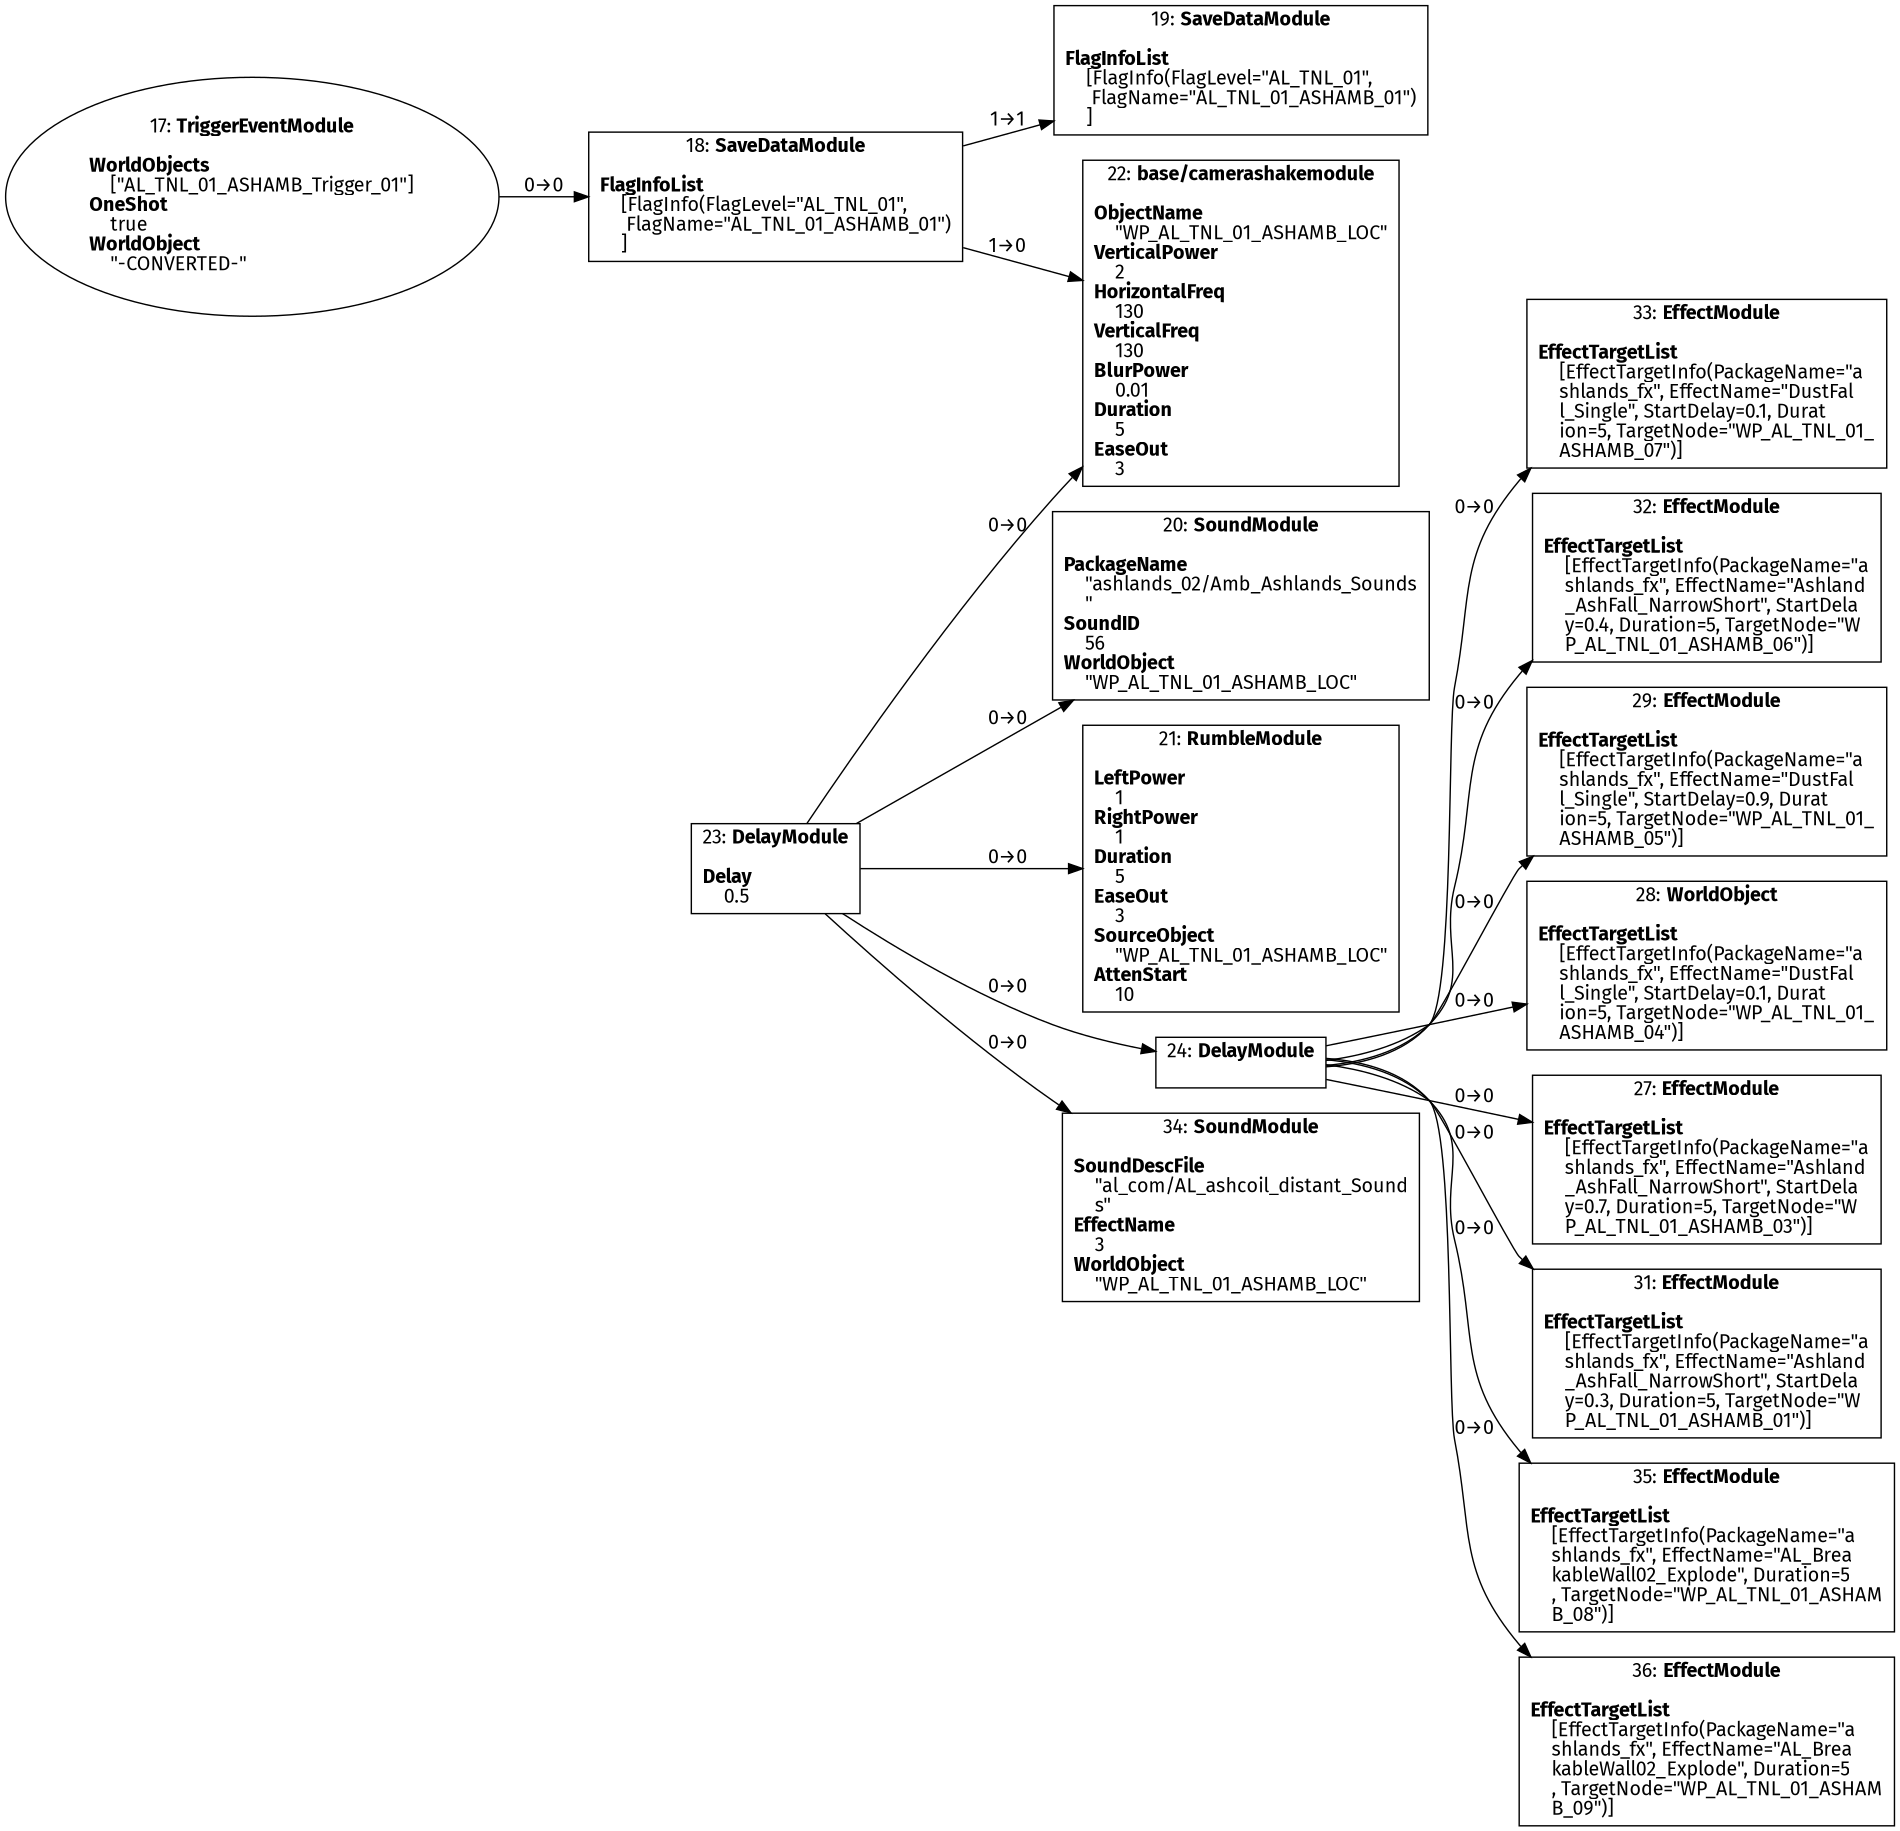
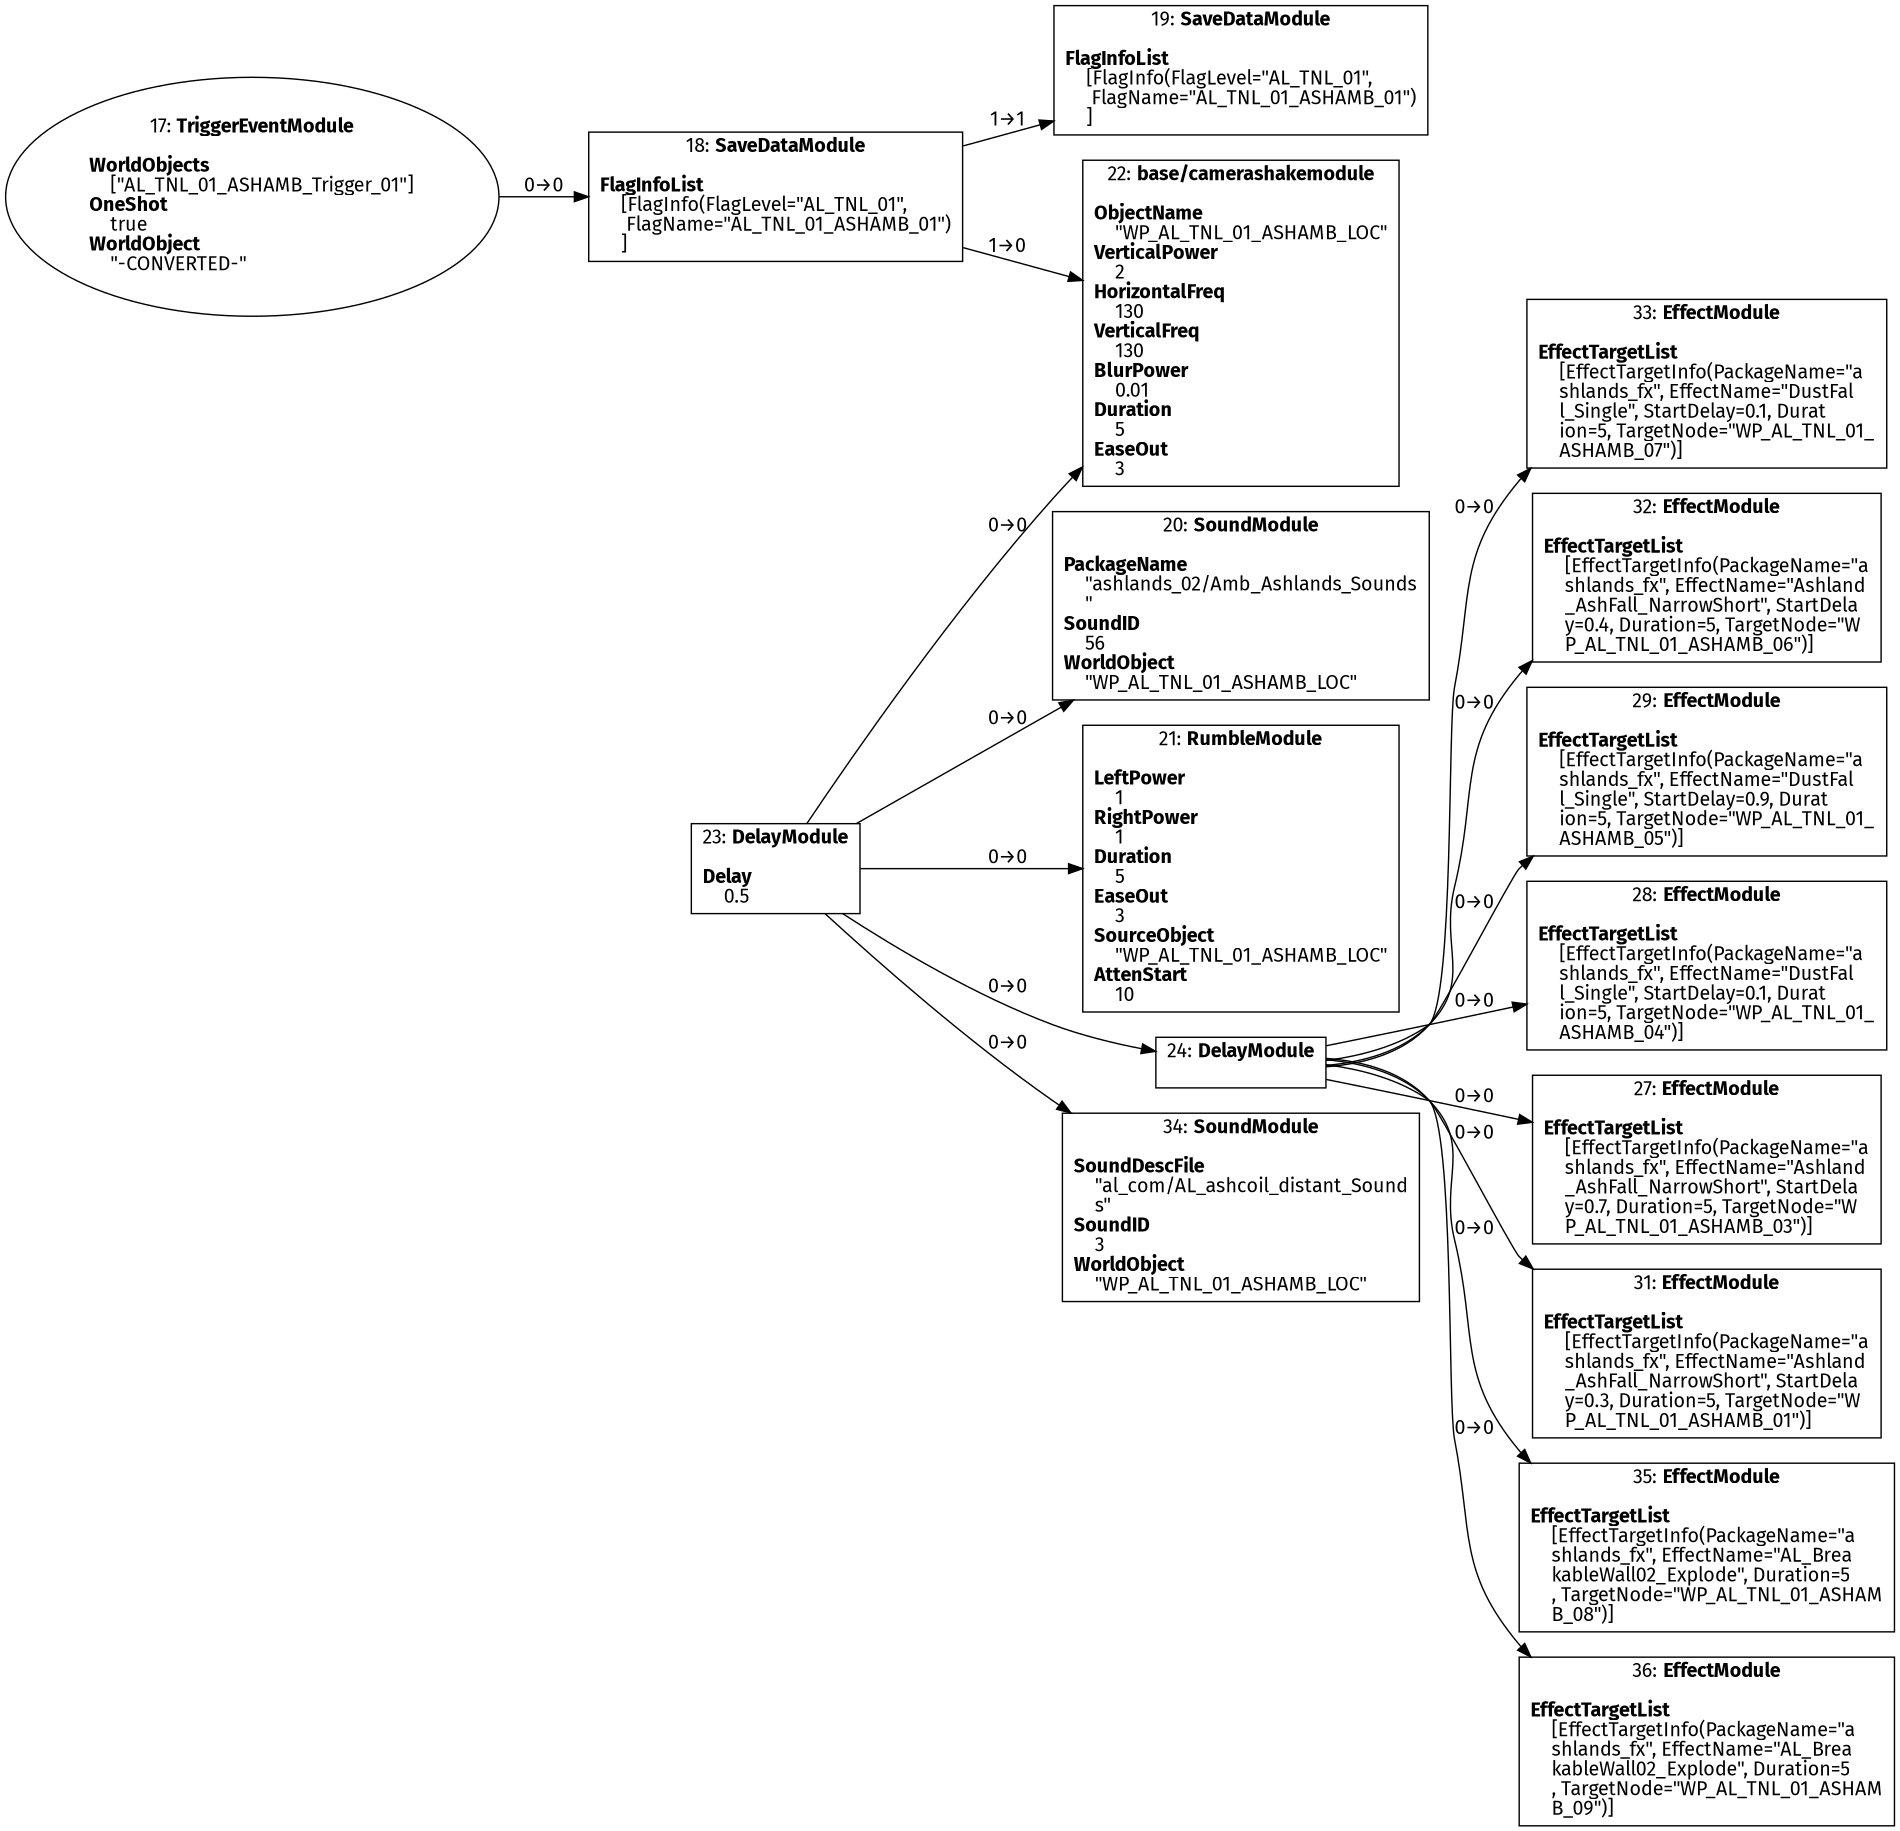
(1722, 895) -> (1722, 895)
(1125, 1226) -> (1112, 1226)
